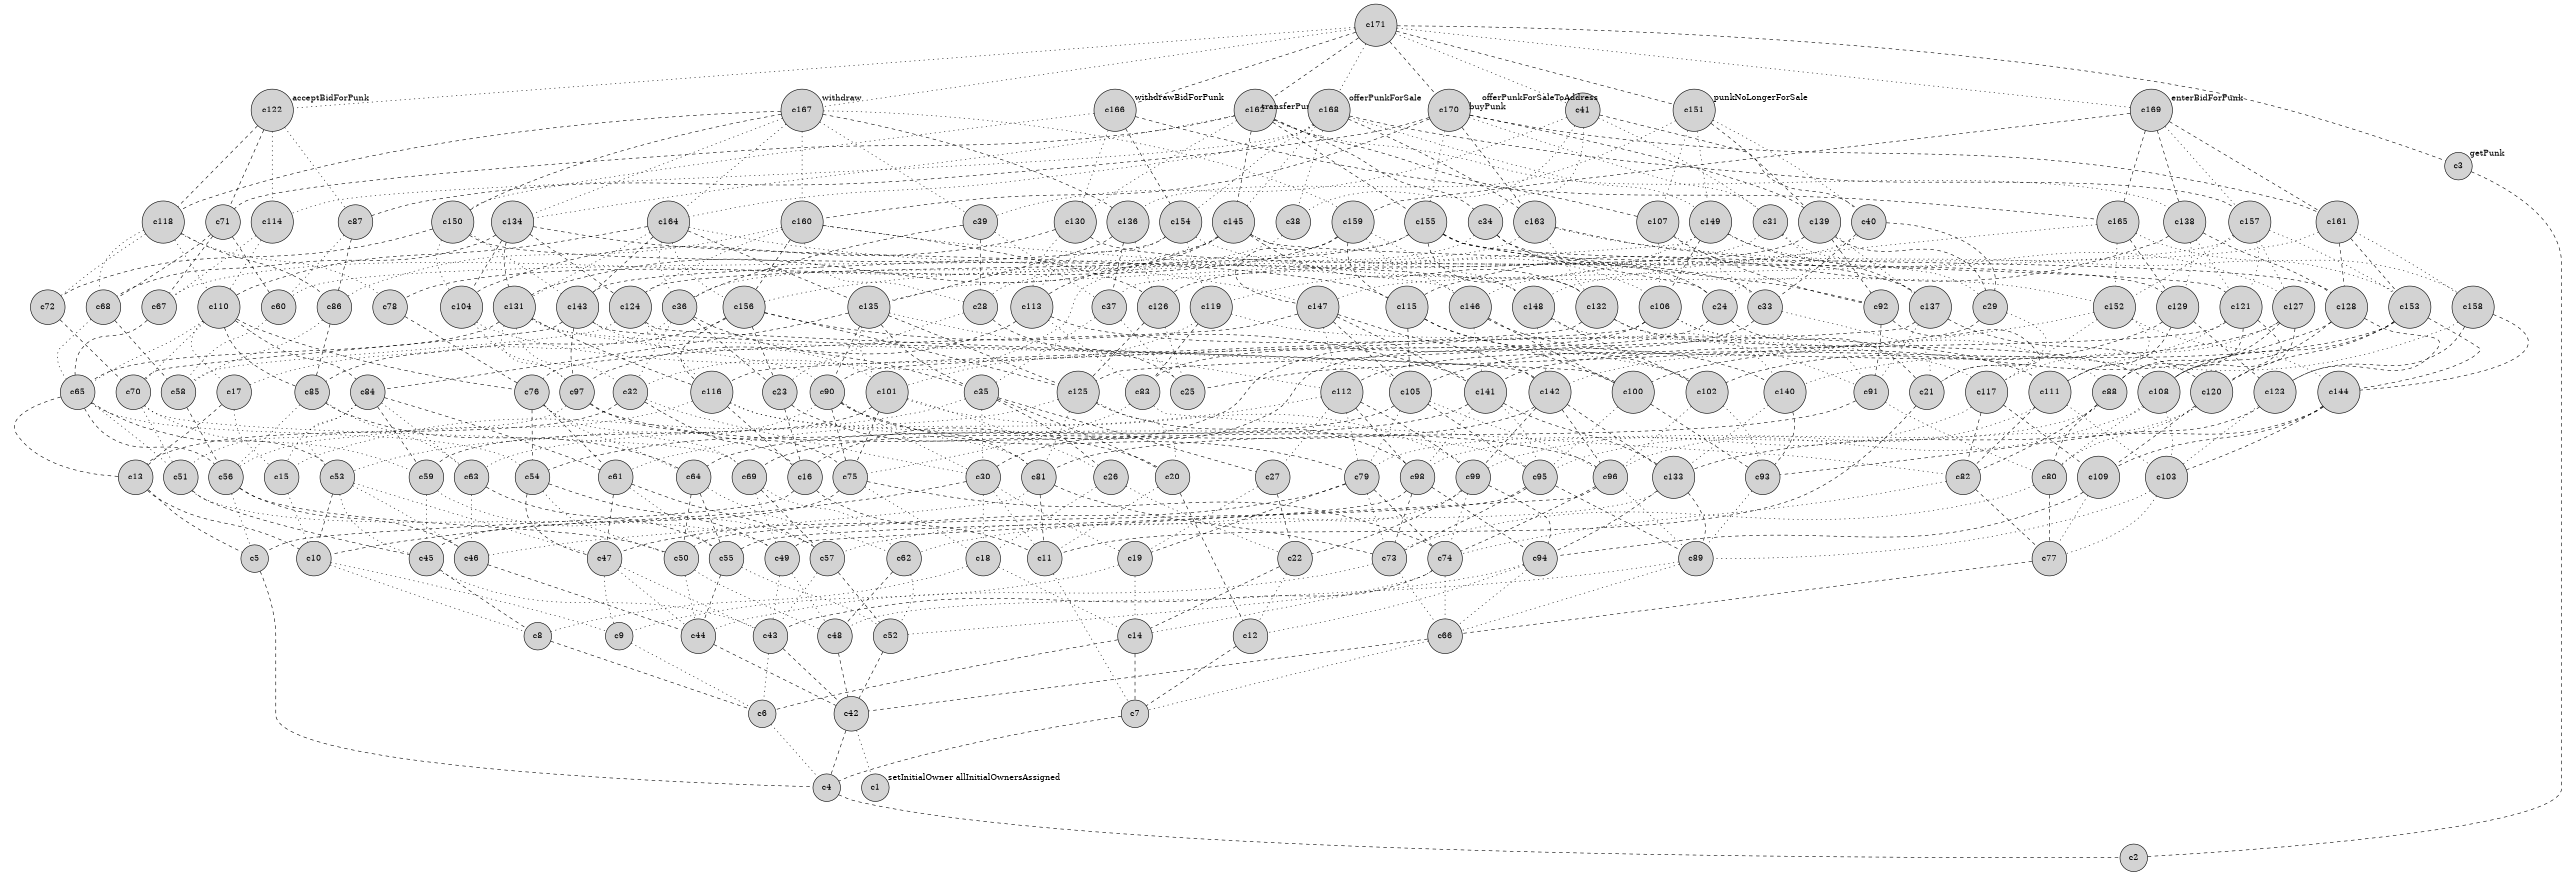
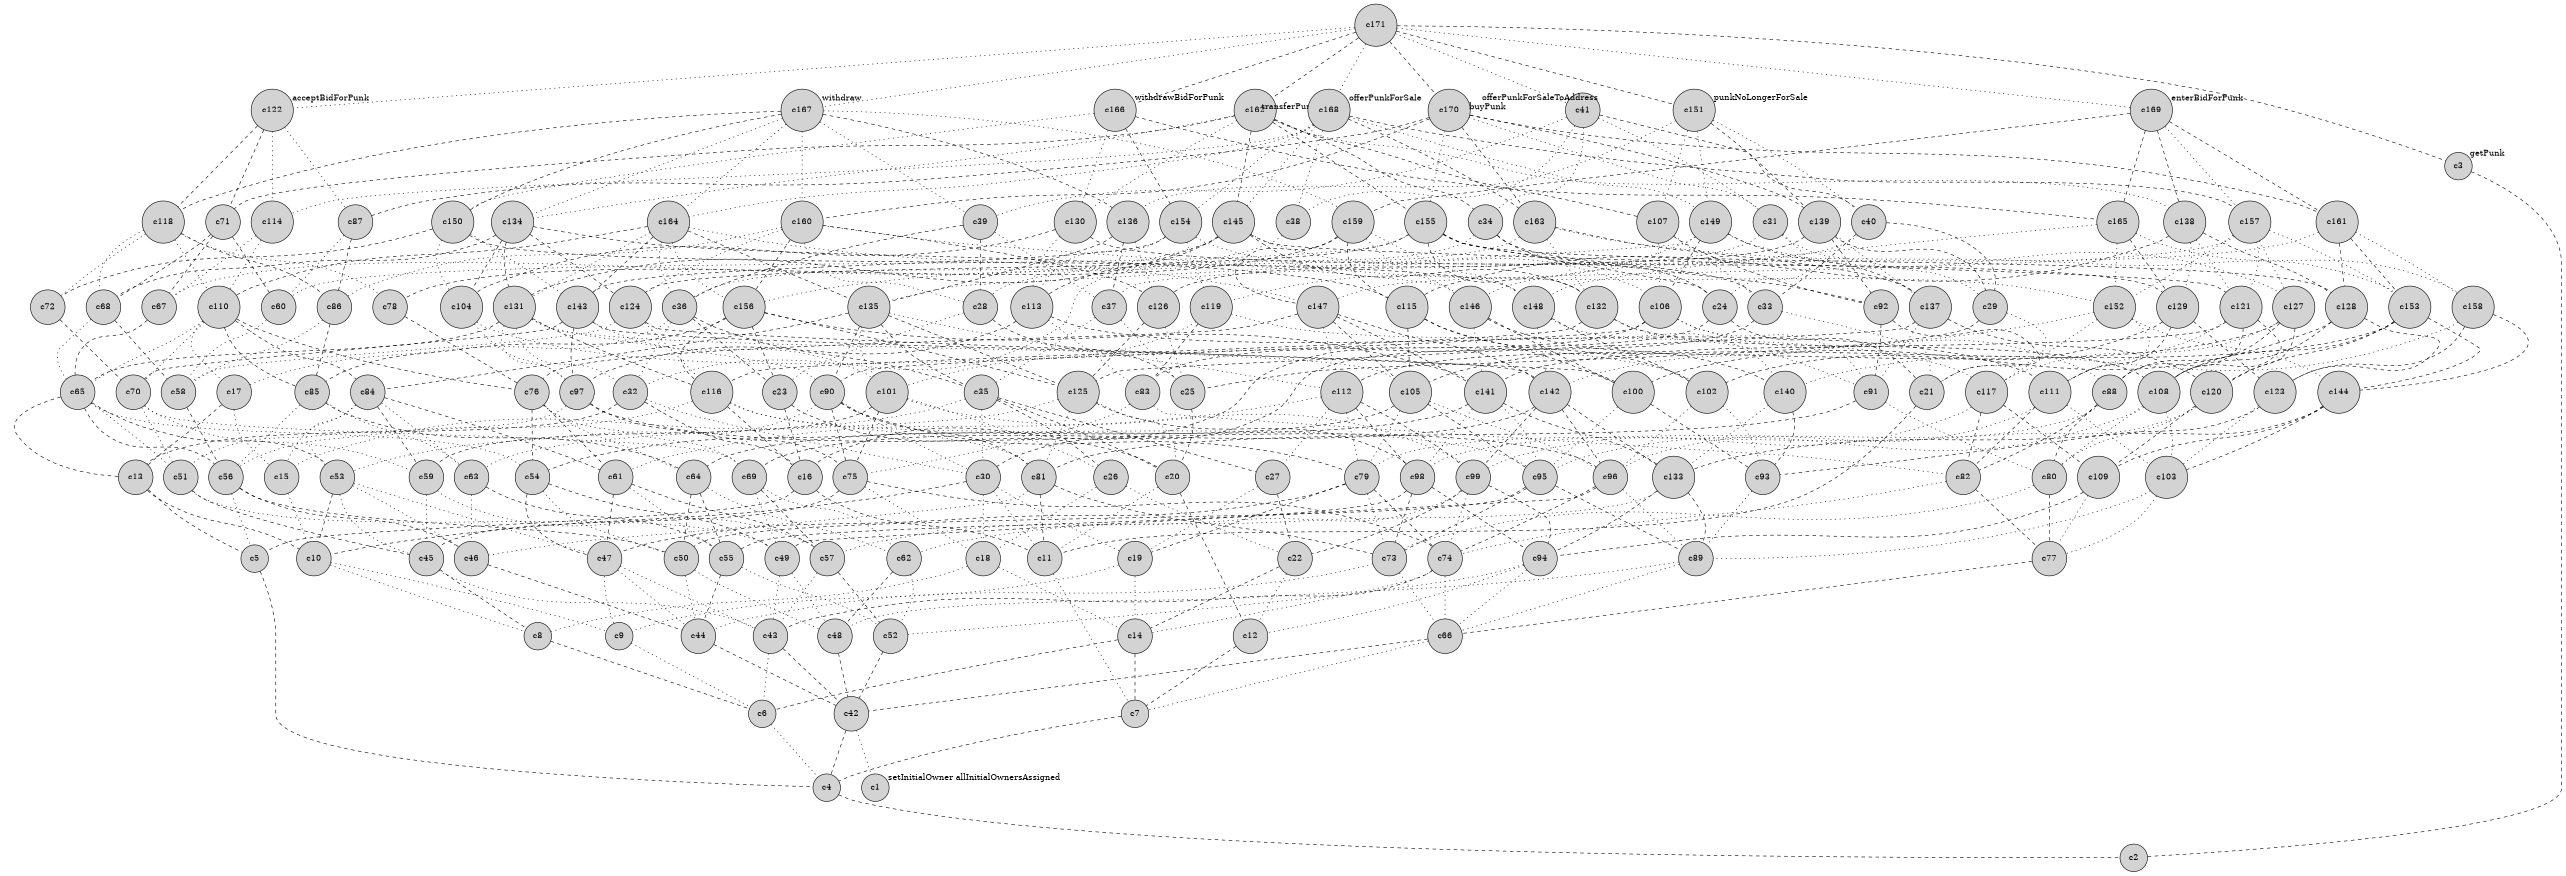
none -> (1188, 447)
